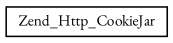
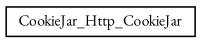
(87, 22) -> (101, 22)
